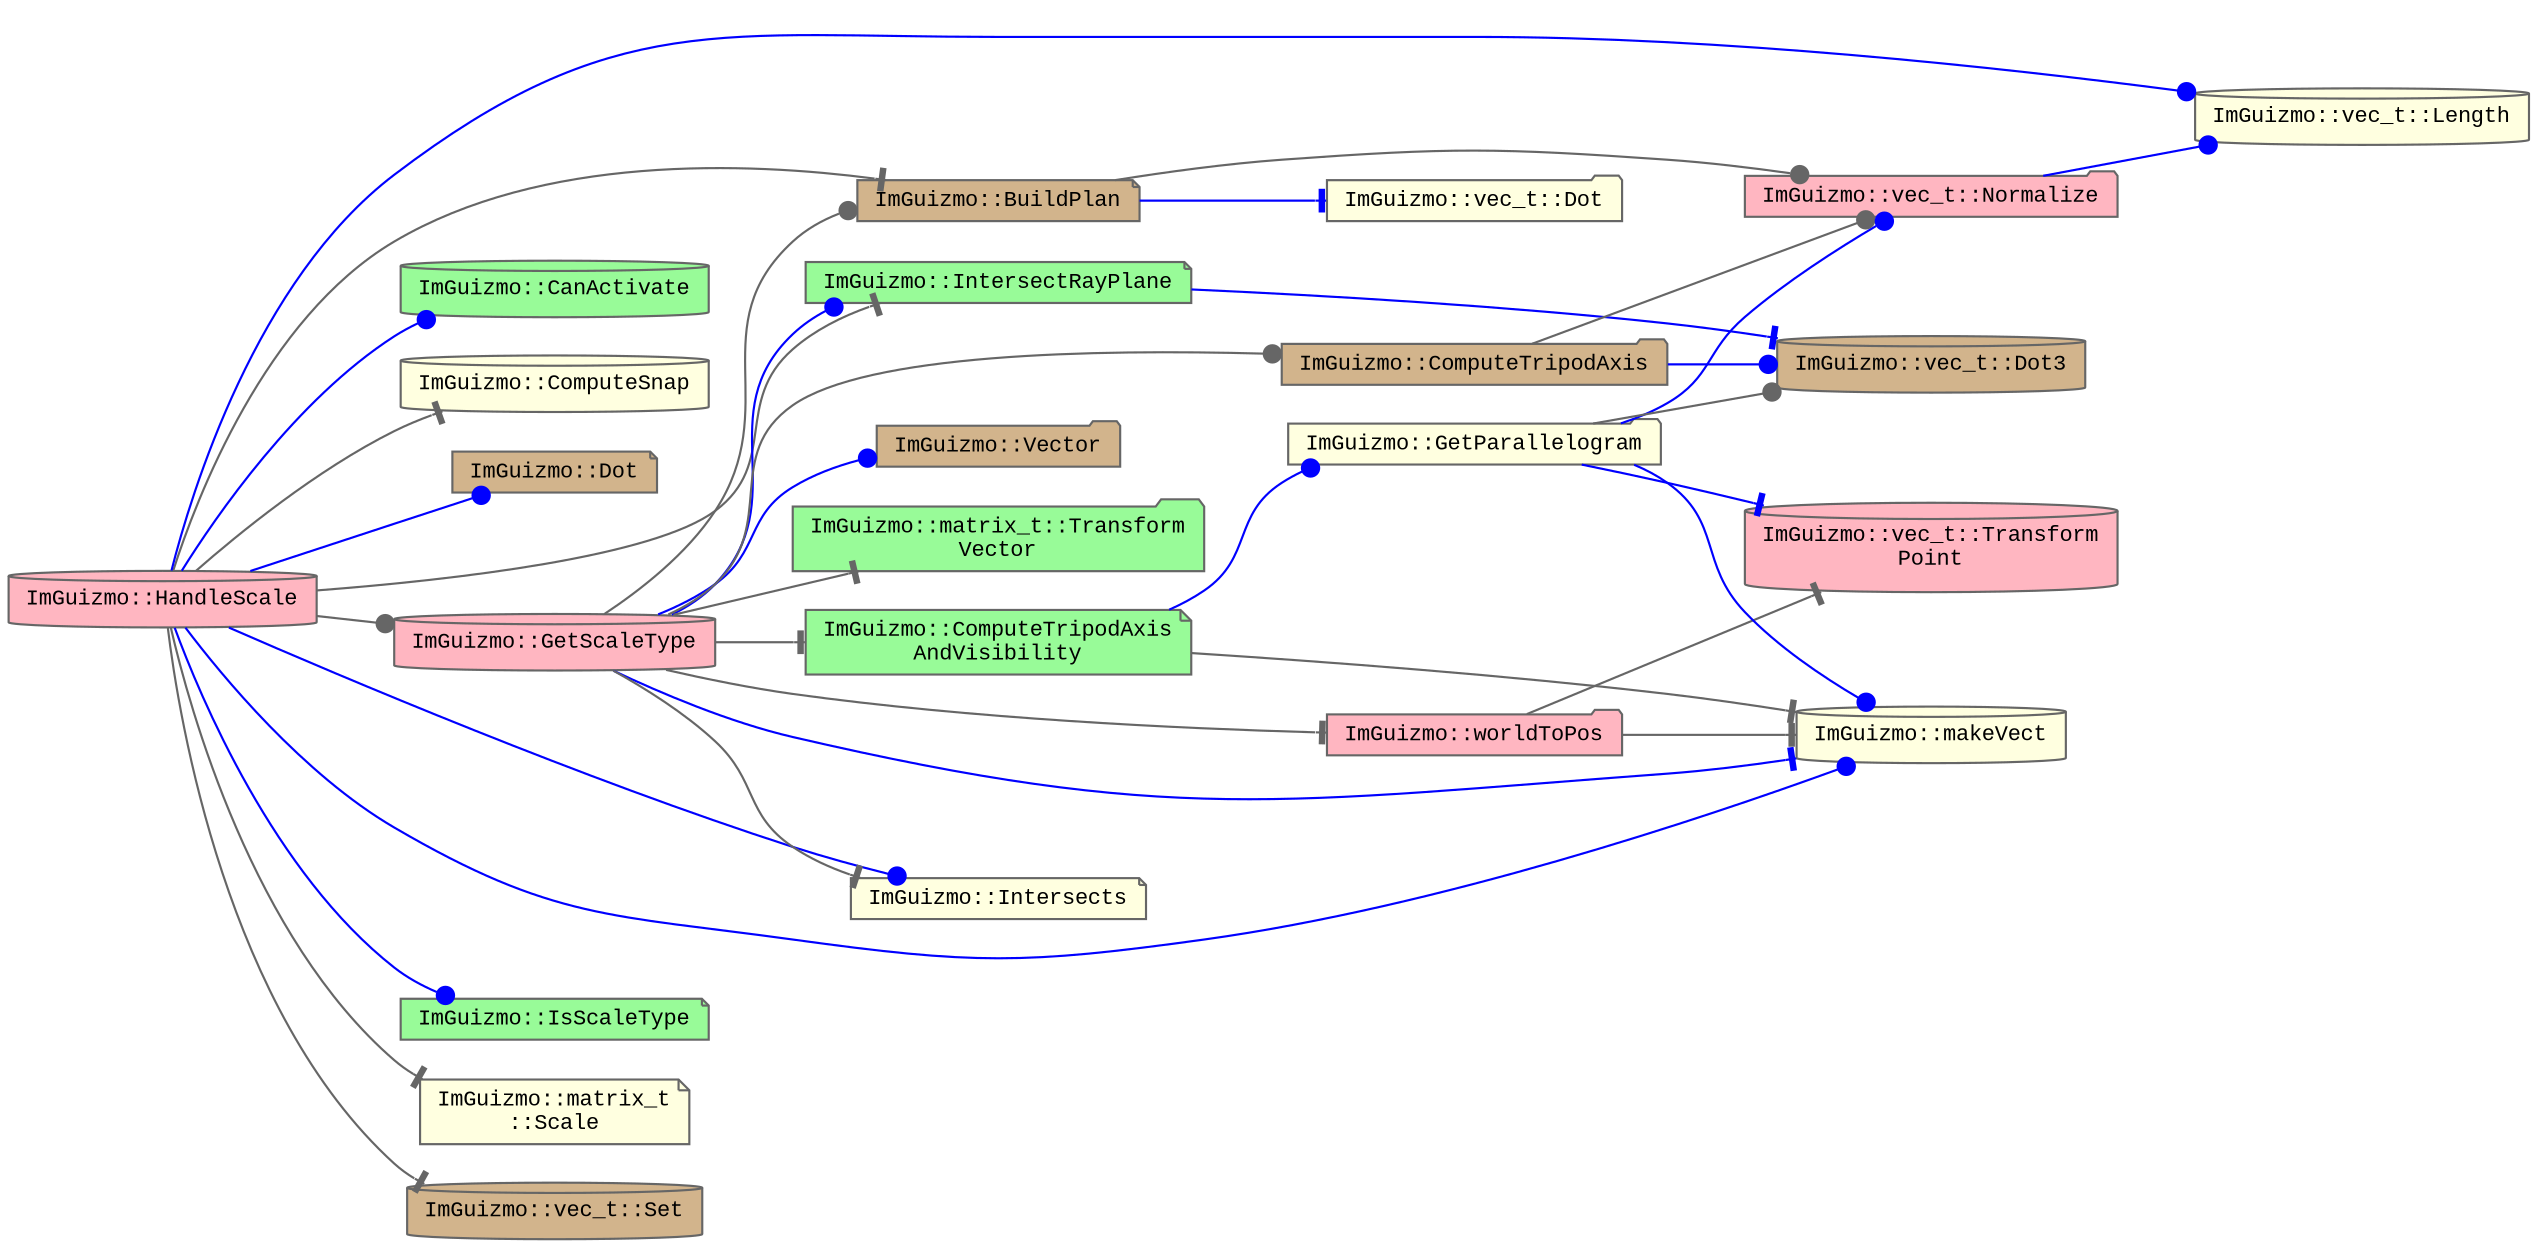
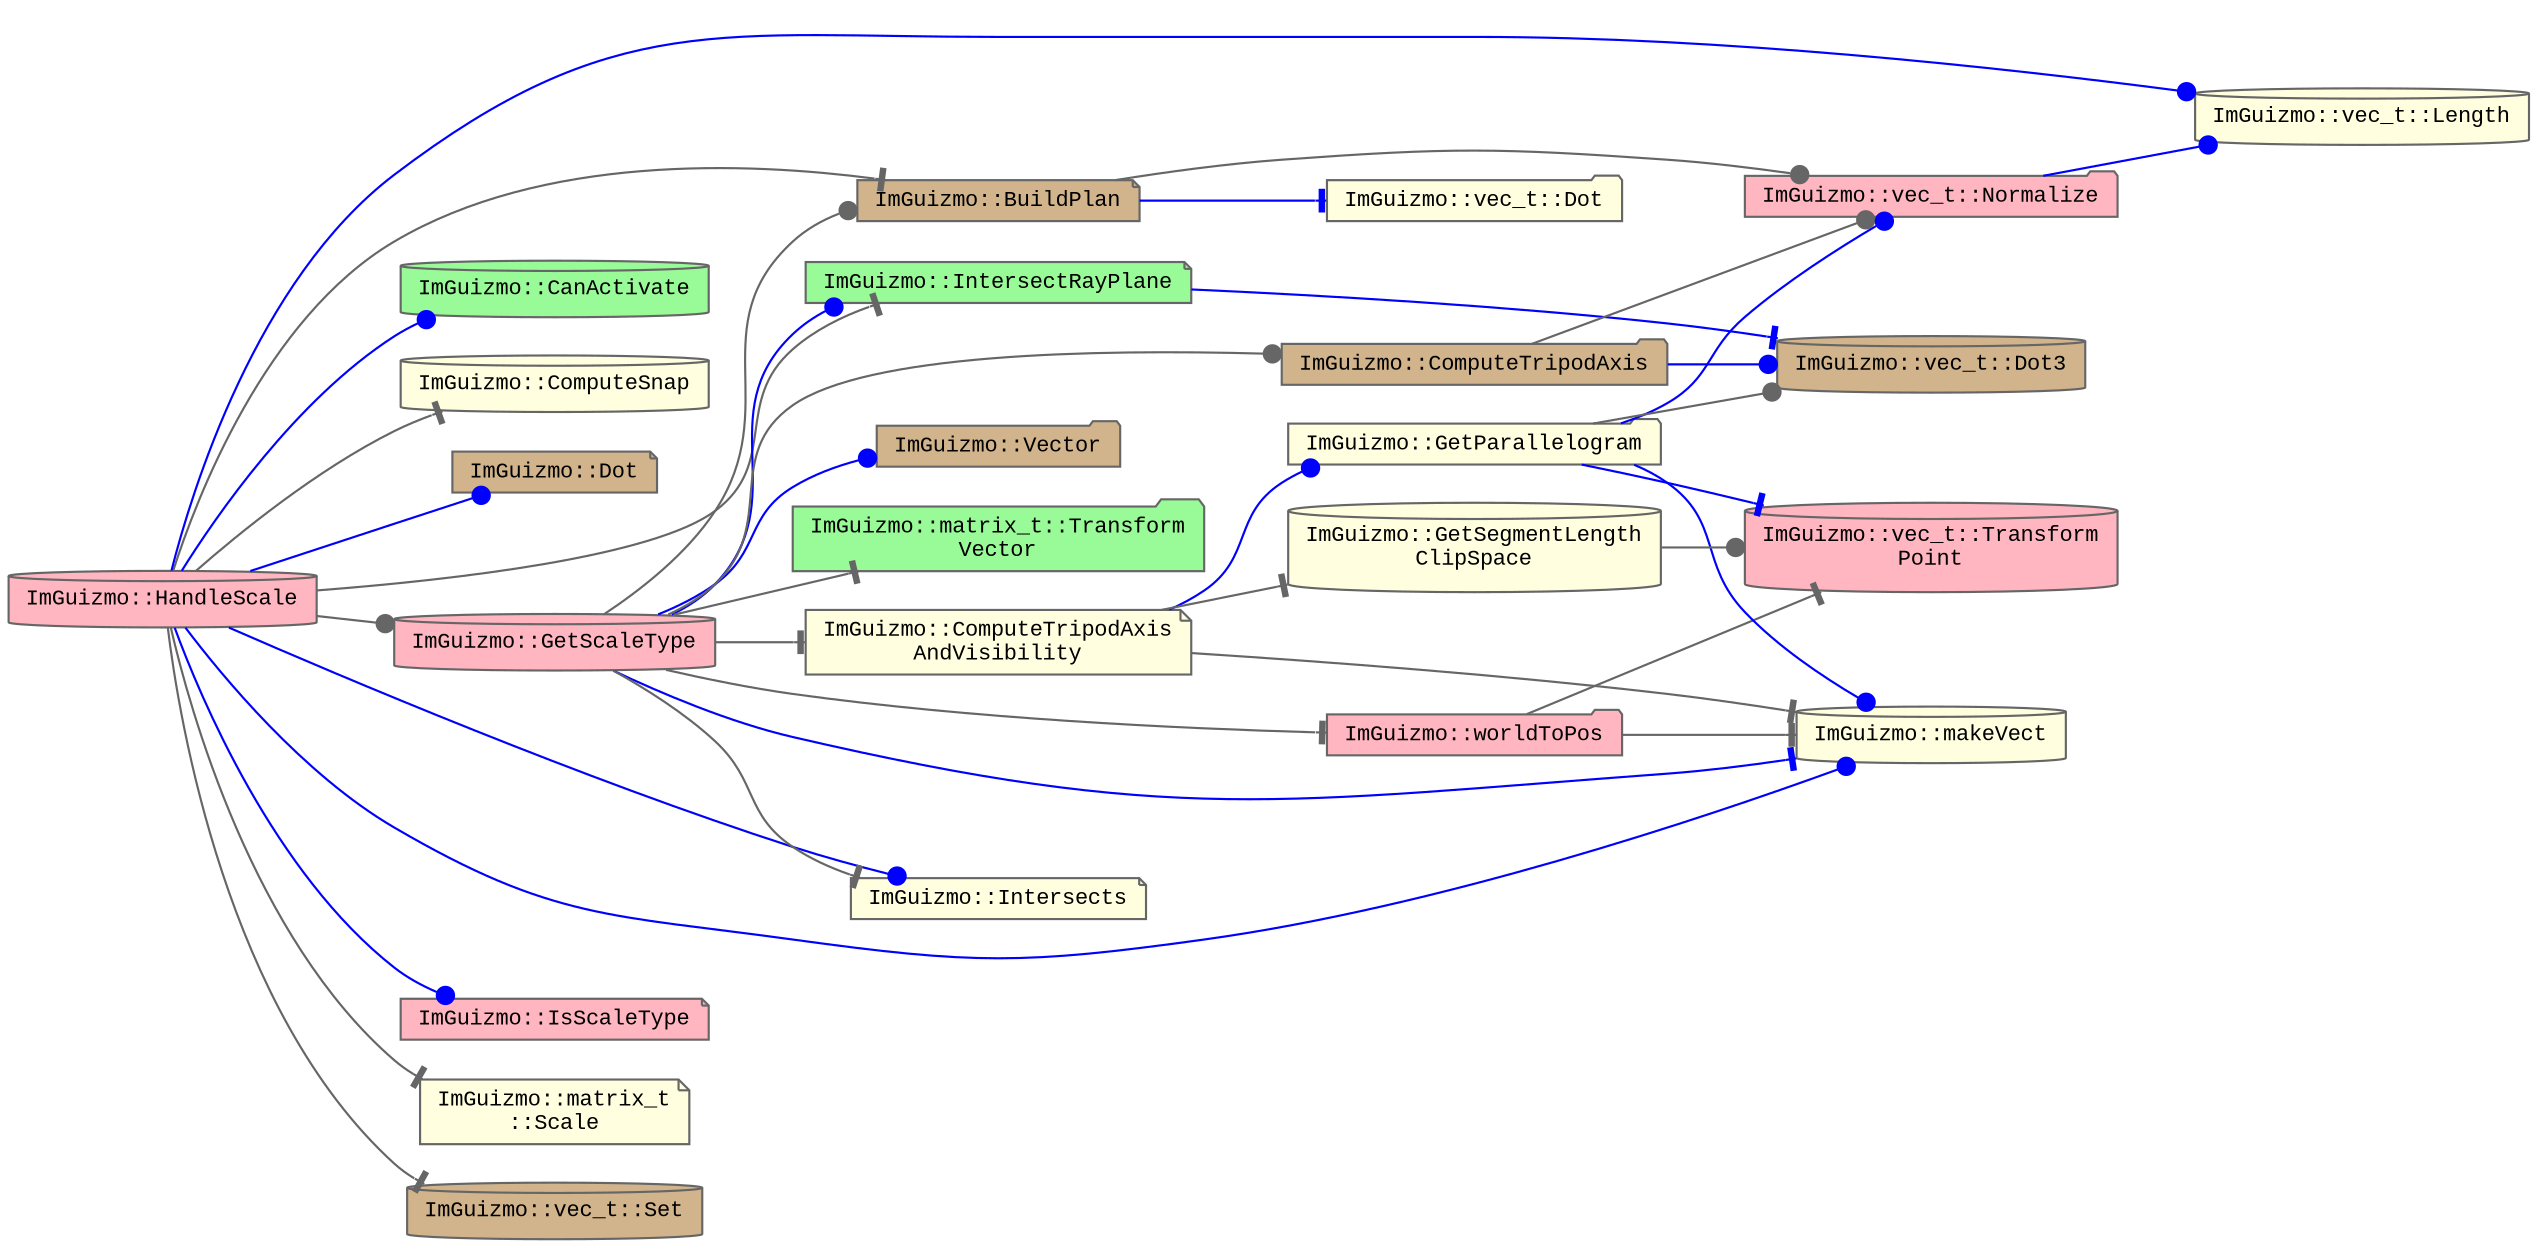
none -> (1475, 547)
(998, 642) -> (998, 642)
(555, 1019) -> (555, 1019)
